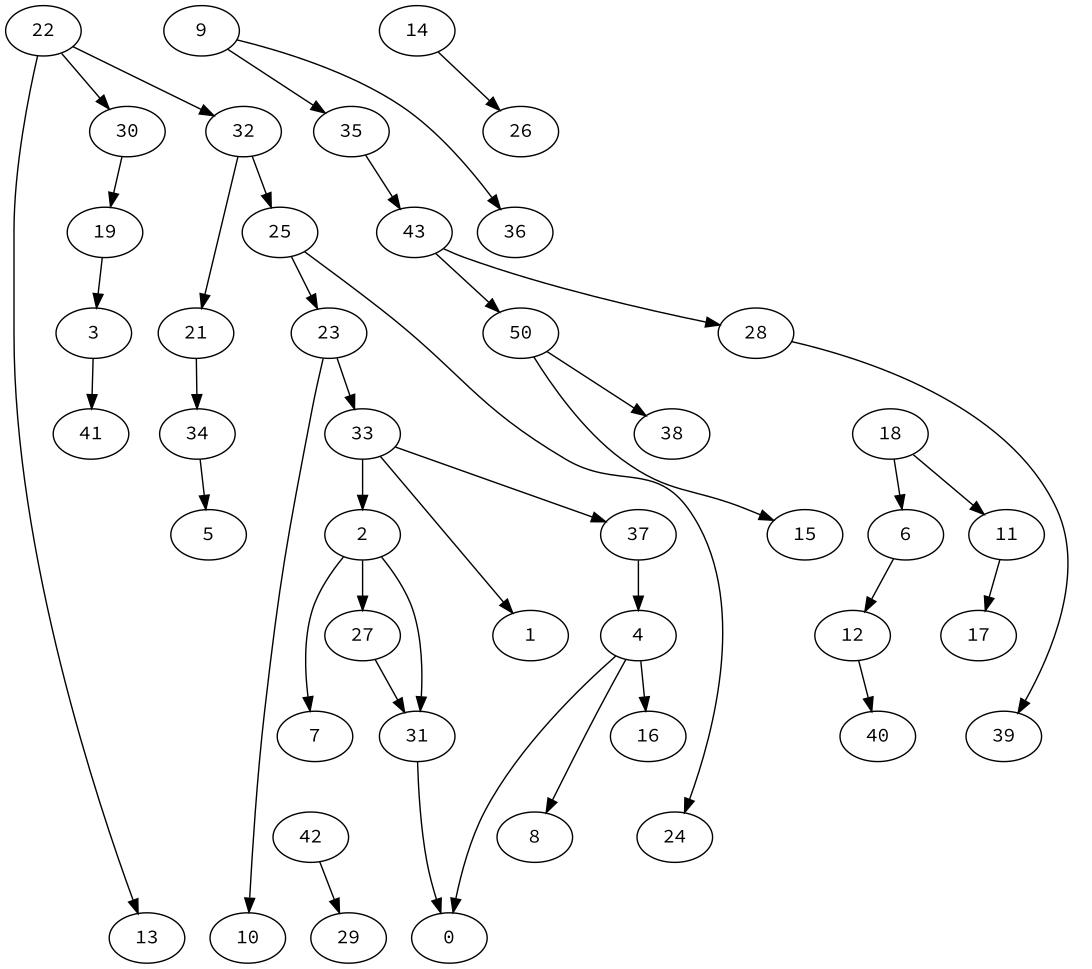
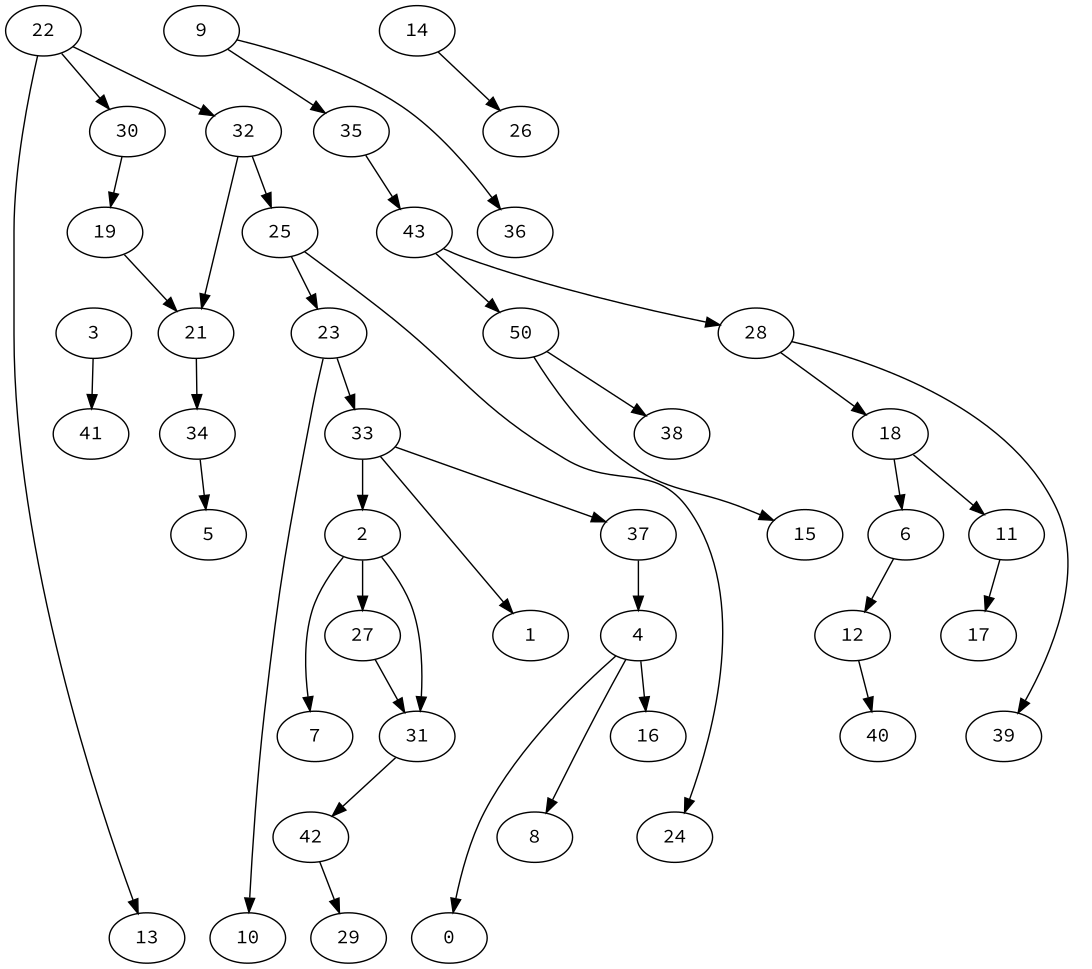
(100, 276) -> (146, 278)
none -> (818, 379)
(422, 831) -> (369, 782)
